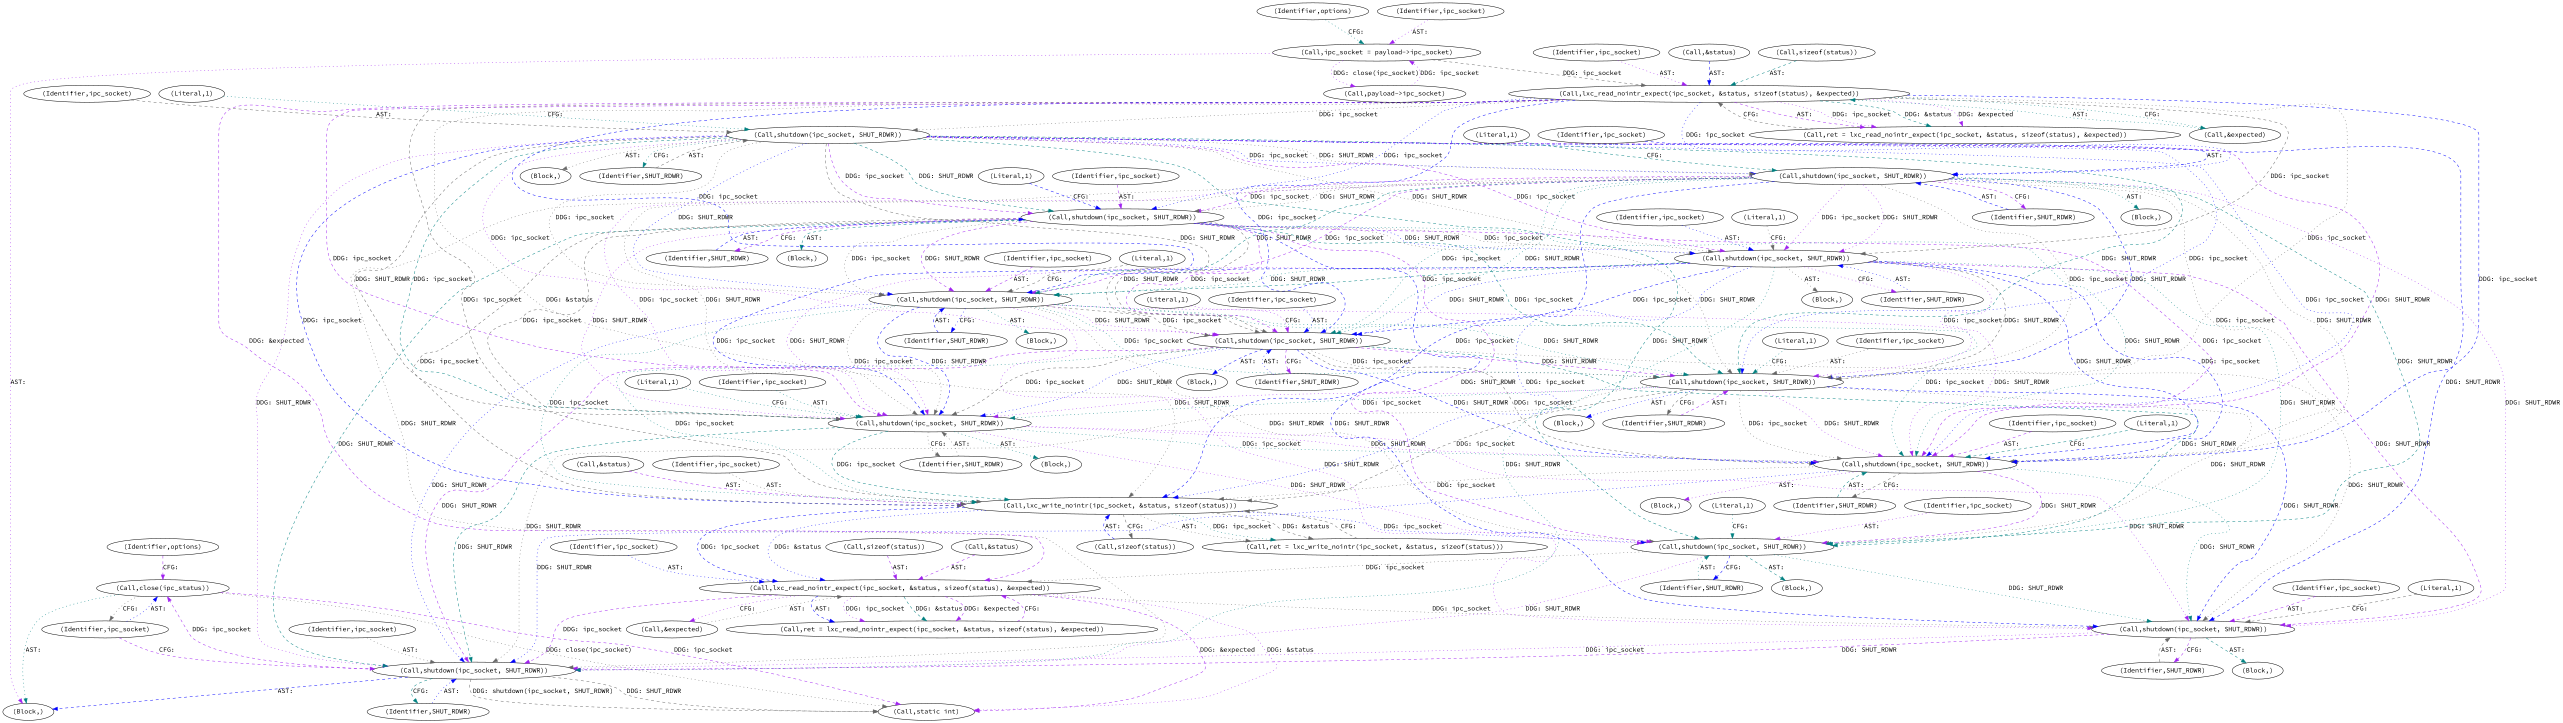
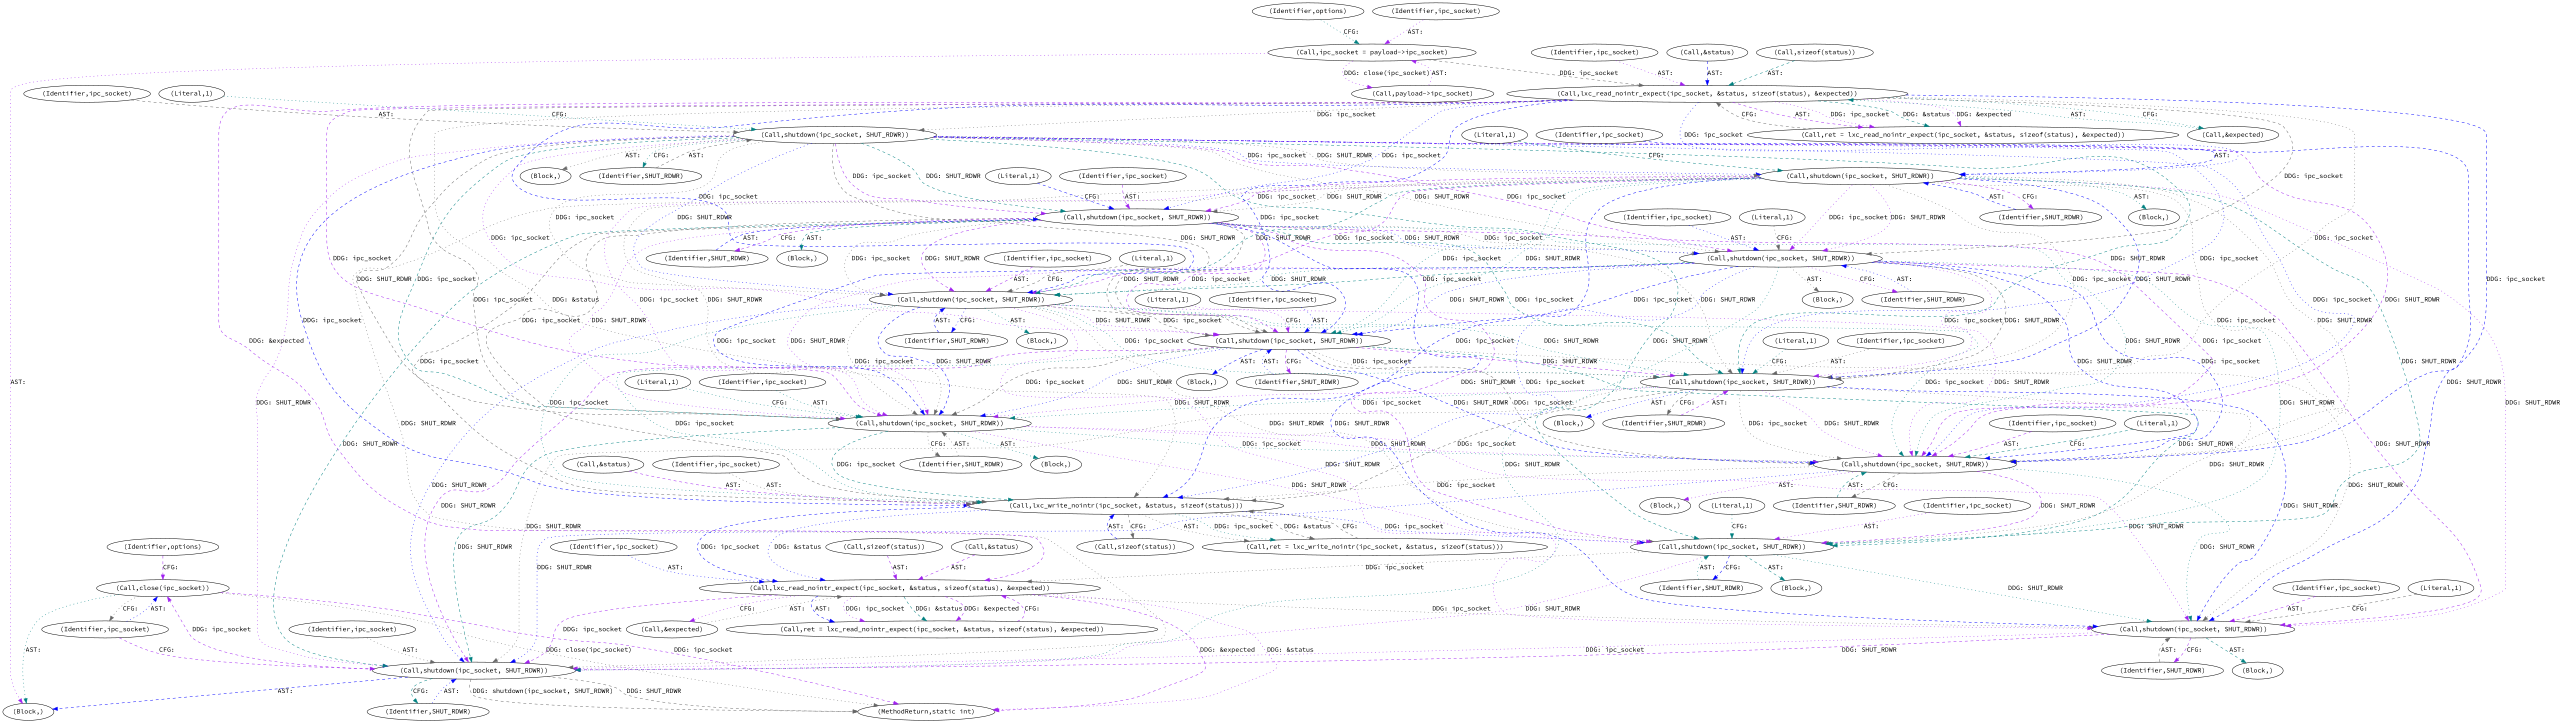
(1450, 73) -> (1442, 73)
(163, 588) -> (163, 588)
(926, 712) -> (926, 712)
